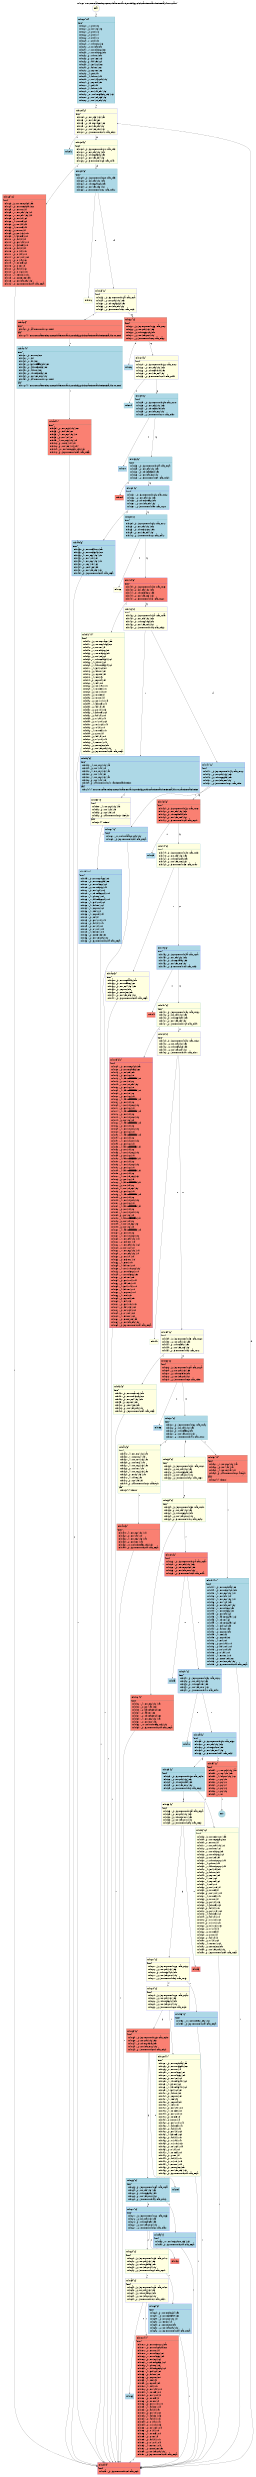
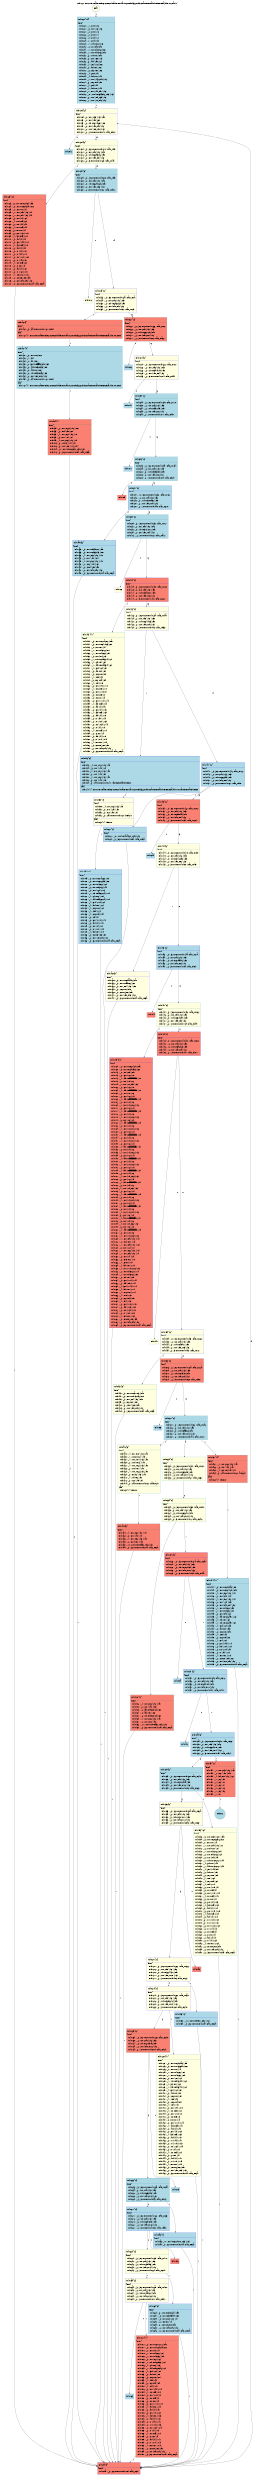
(179, 1044) -> (179, 1044)
(222, 1814) -> (220, 1814)
